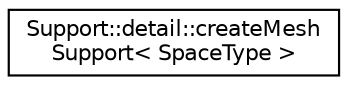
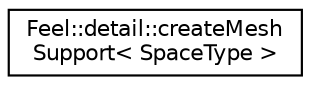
(174, 43) -> (155, 43)
